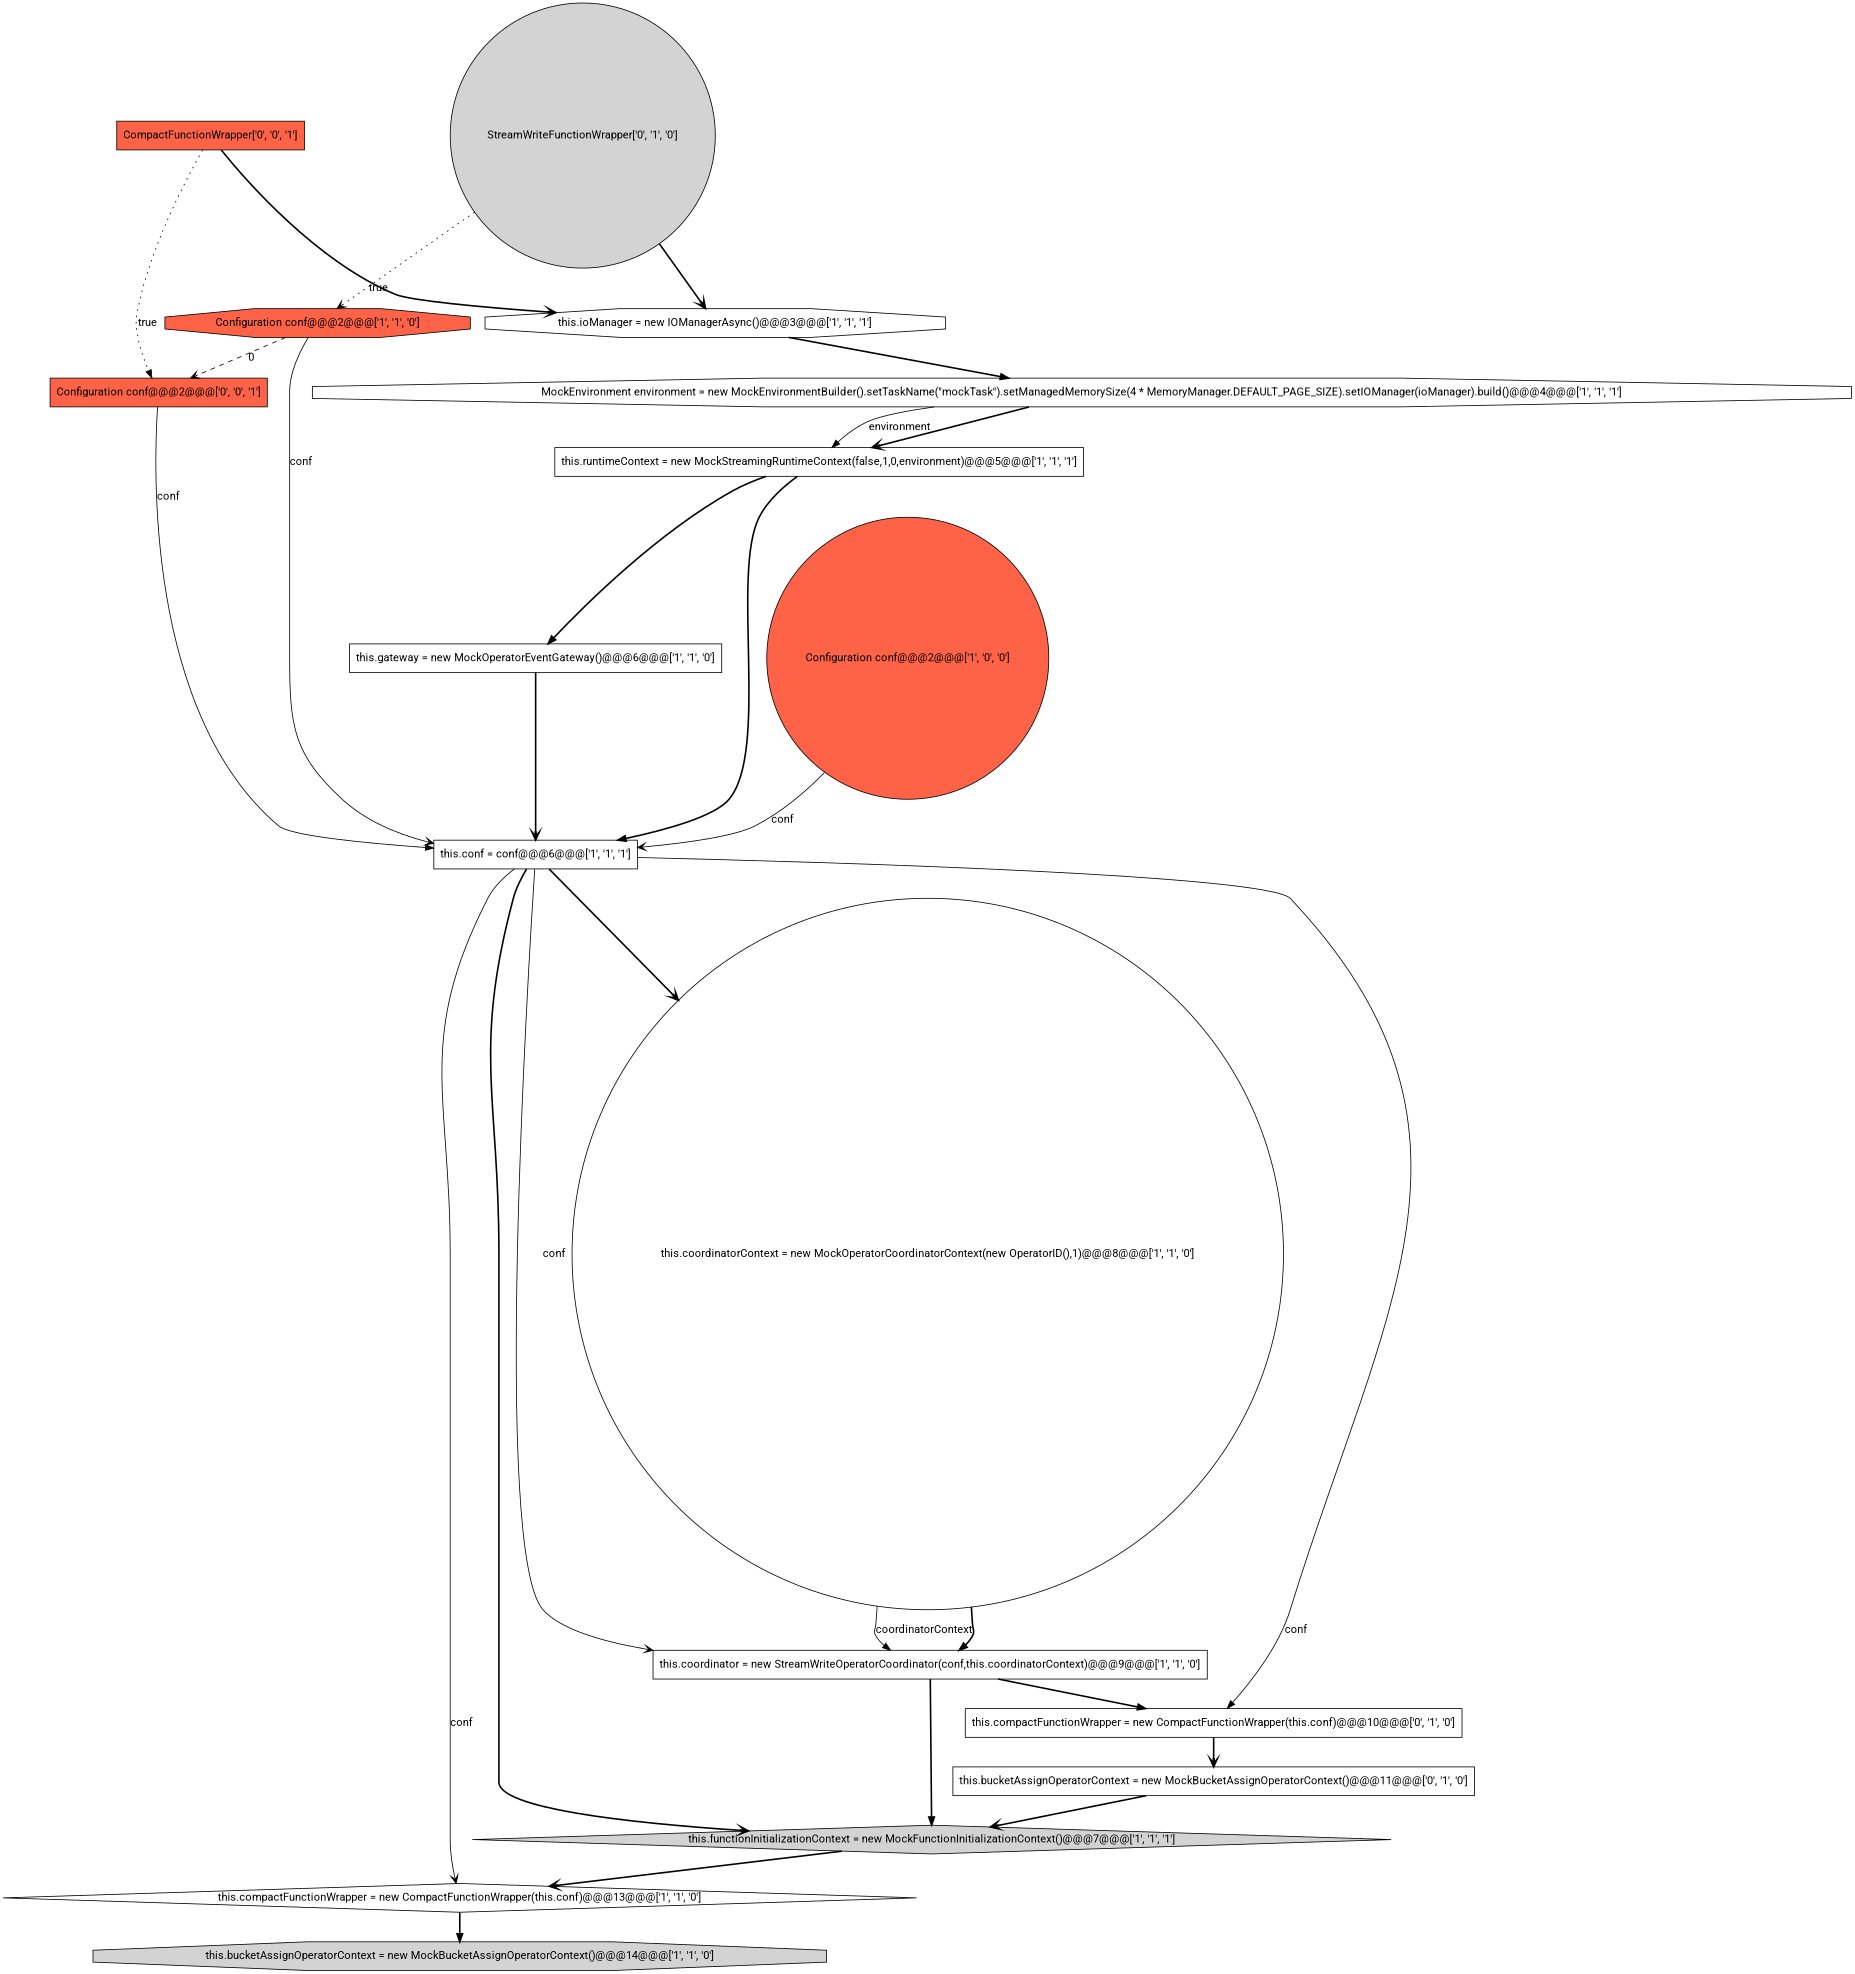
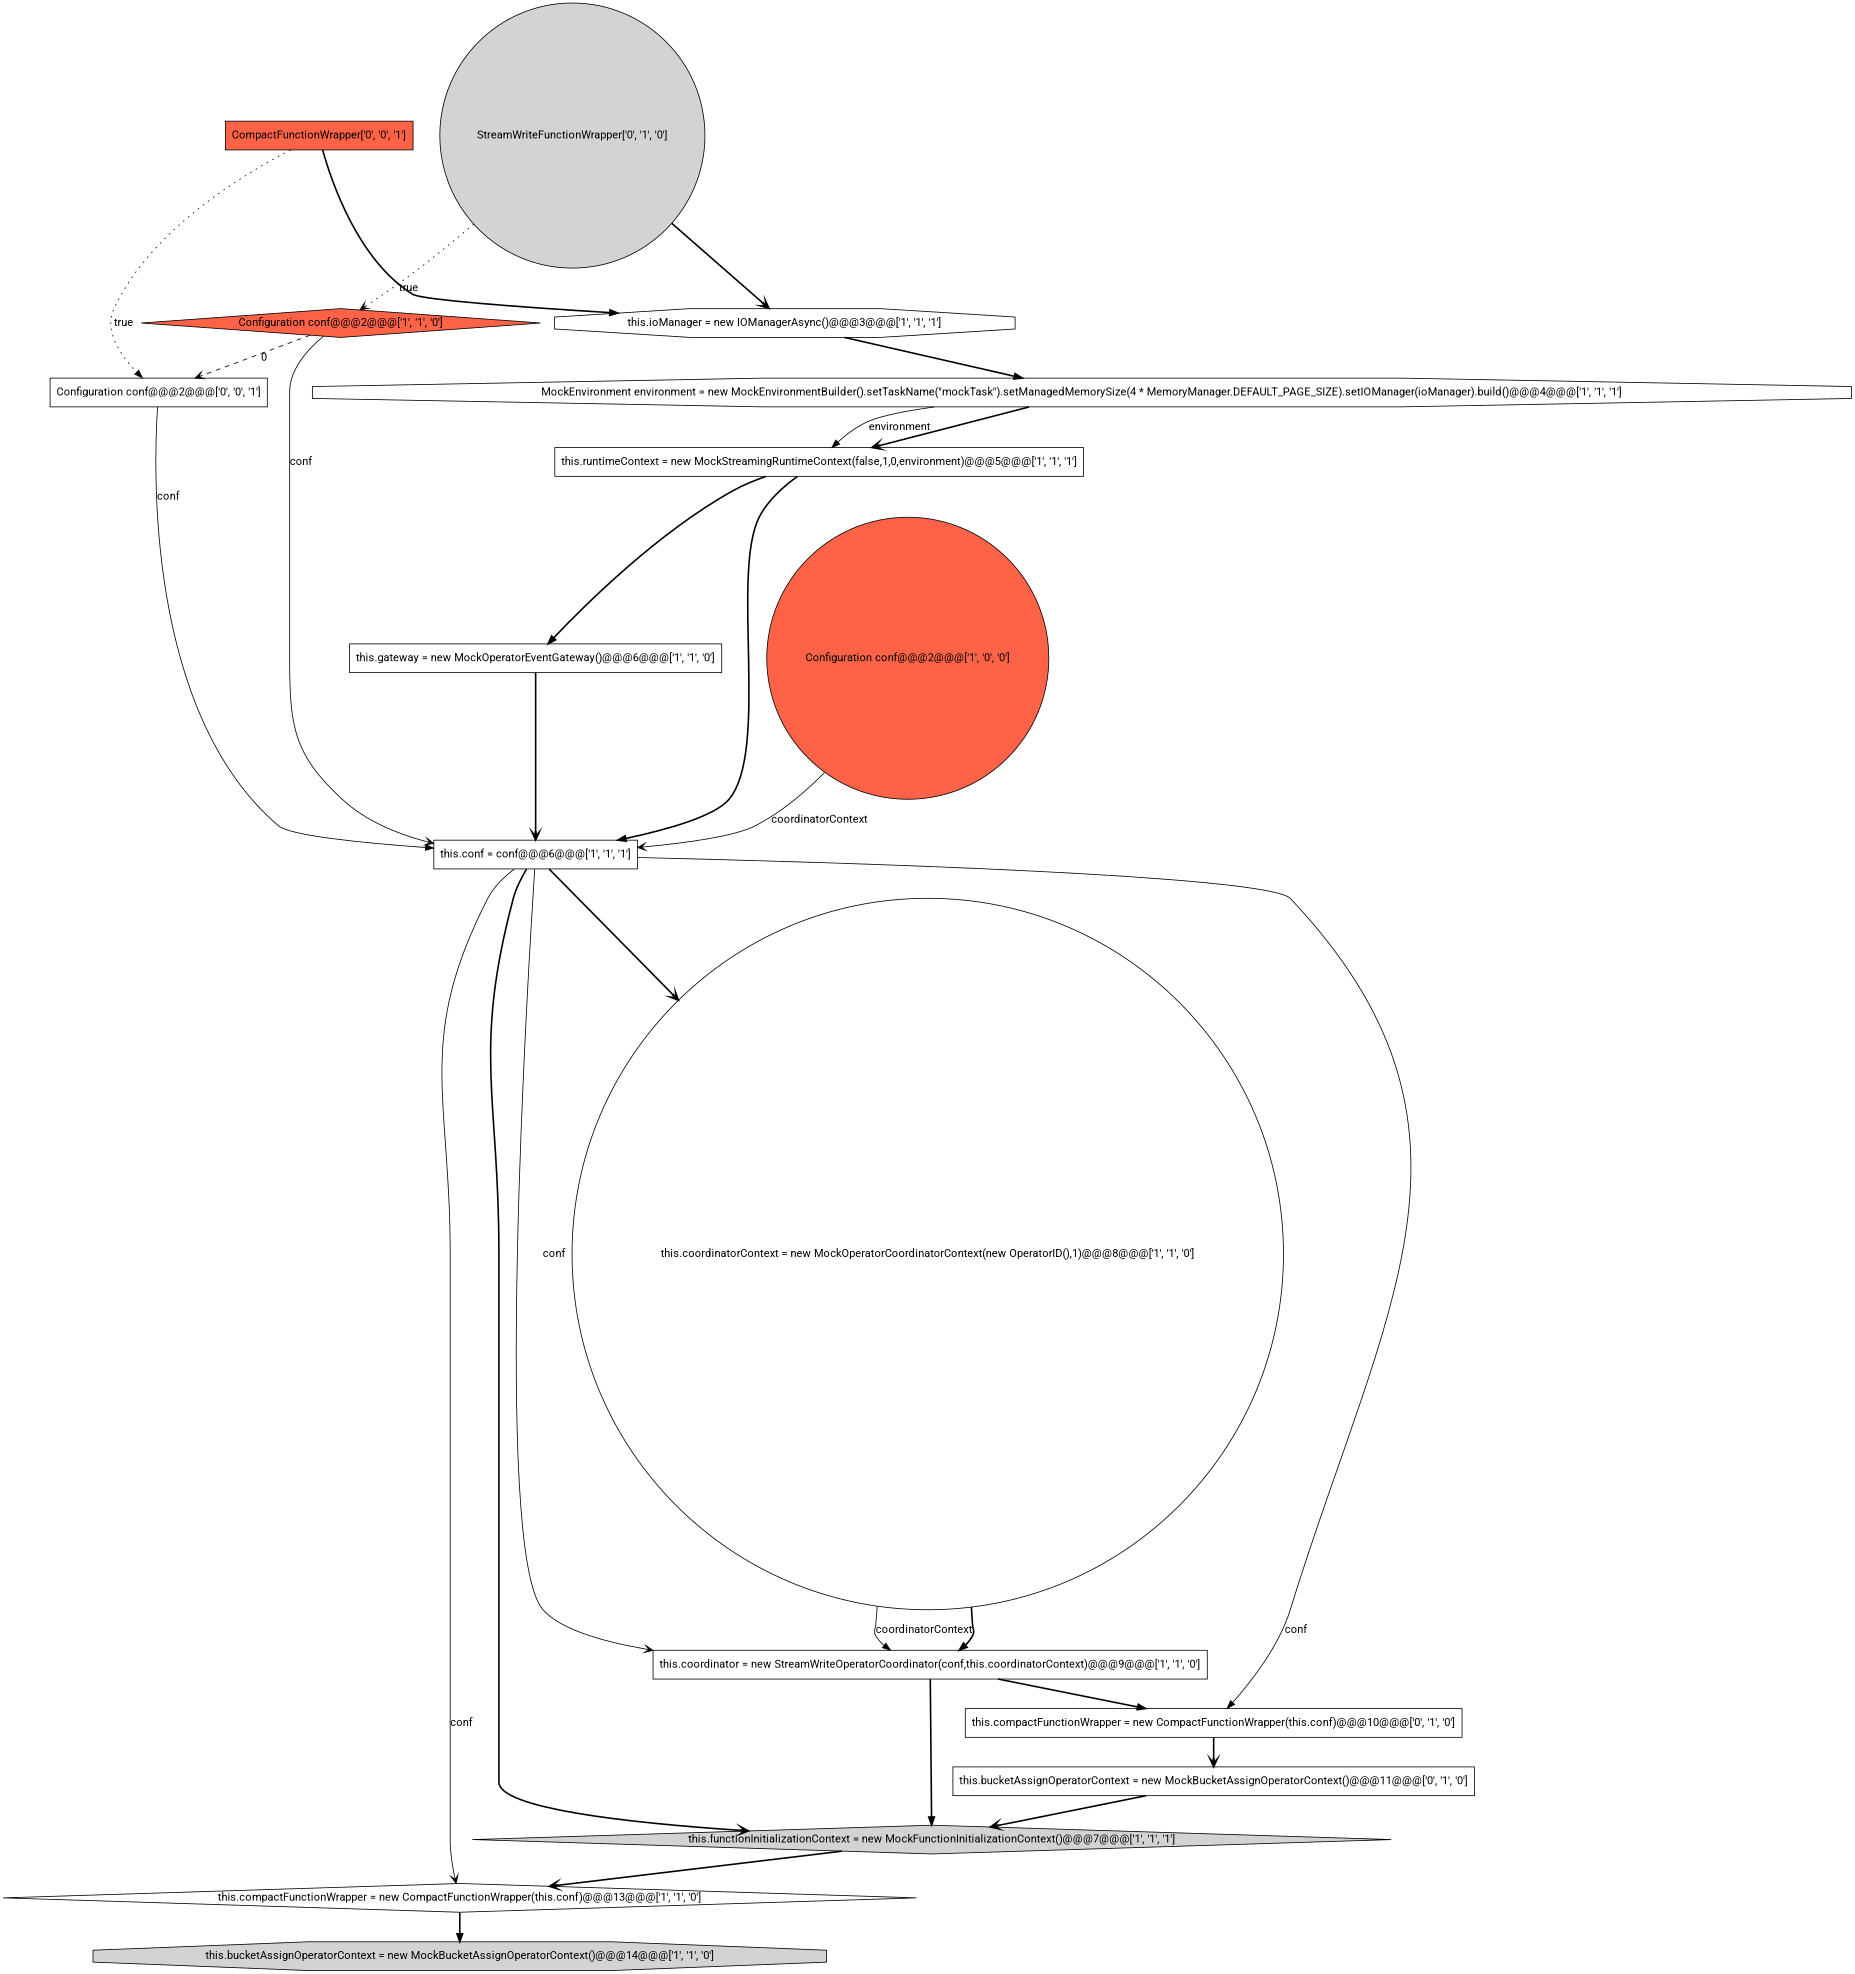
(362, 277) -> (425, 297)
(318, 323) -> (341, 323)
(159, 393) -> (159, 393)
(782, 820) -> (820, 820)
